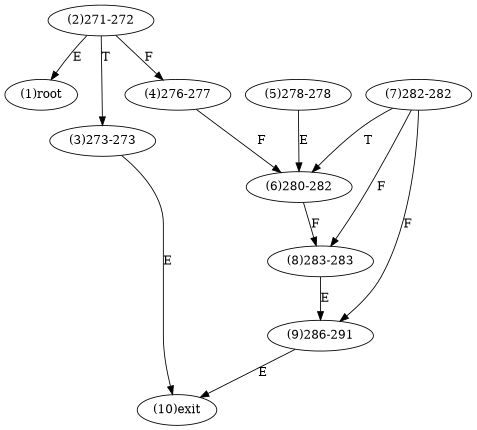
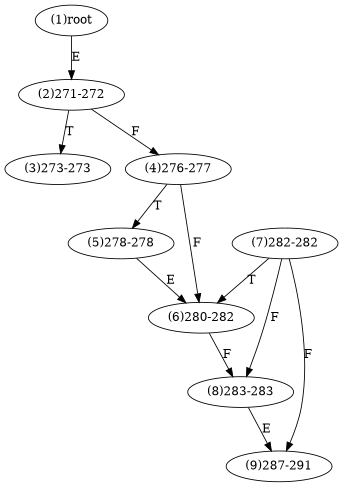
(71, 54) -> (72, 53)
none -> (152, 203)
(321, 336) -> (279, 466)
(177, 410) -> none
